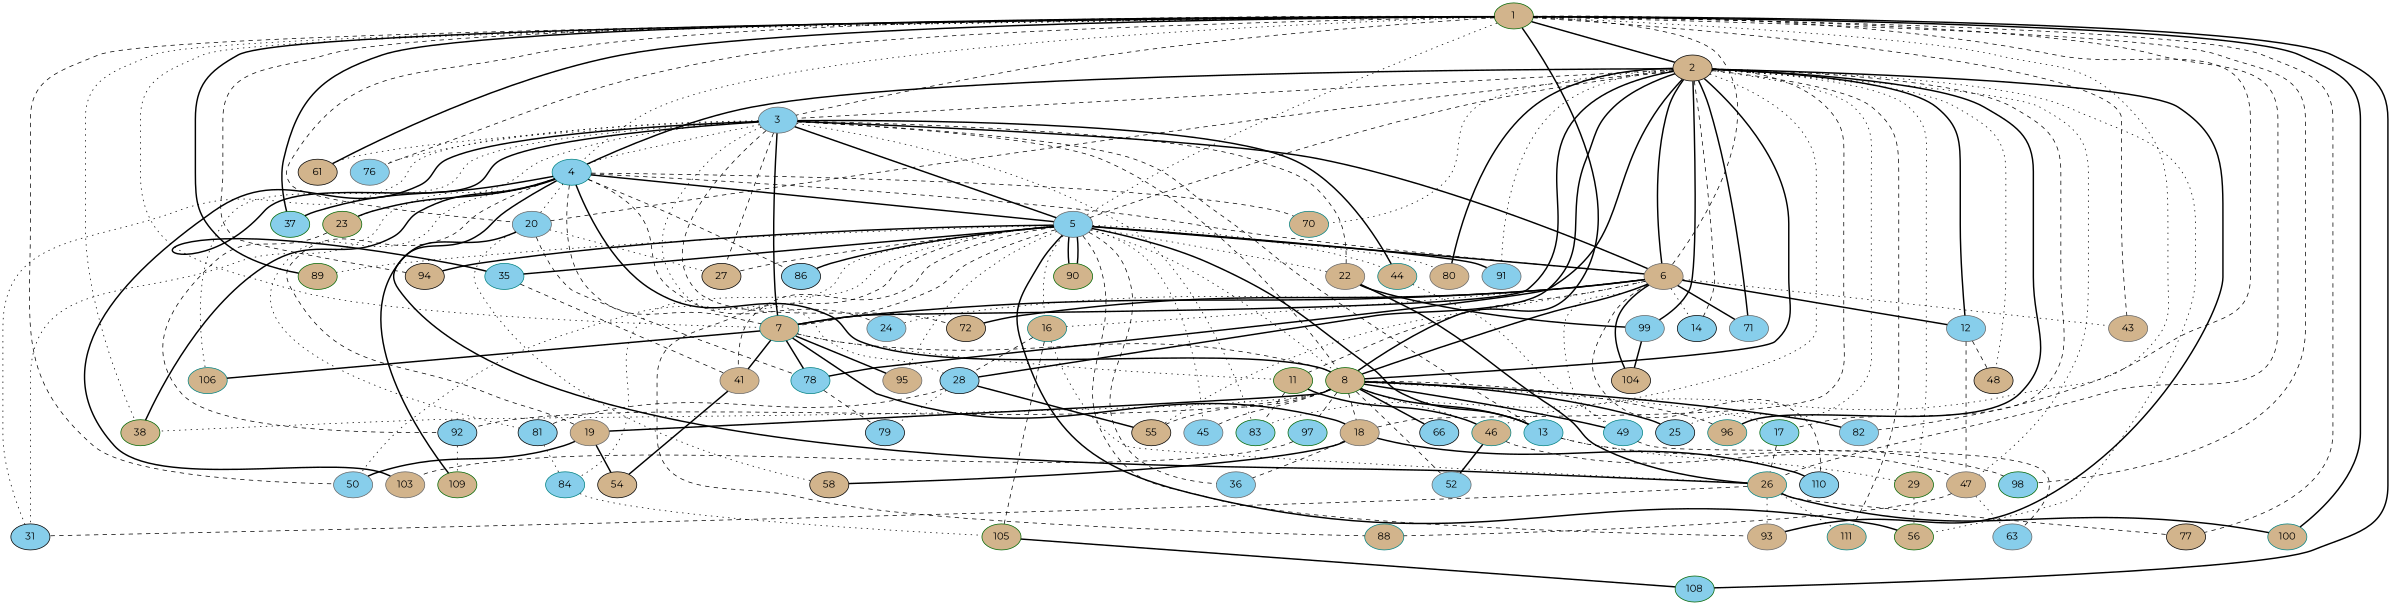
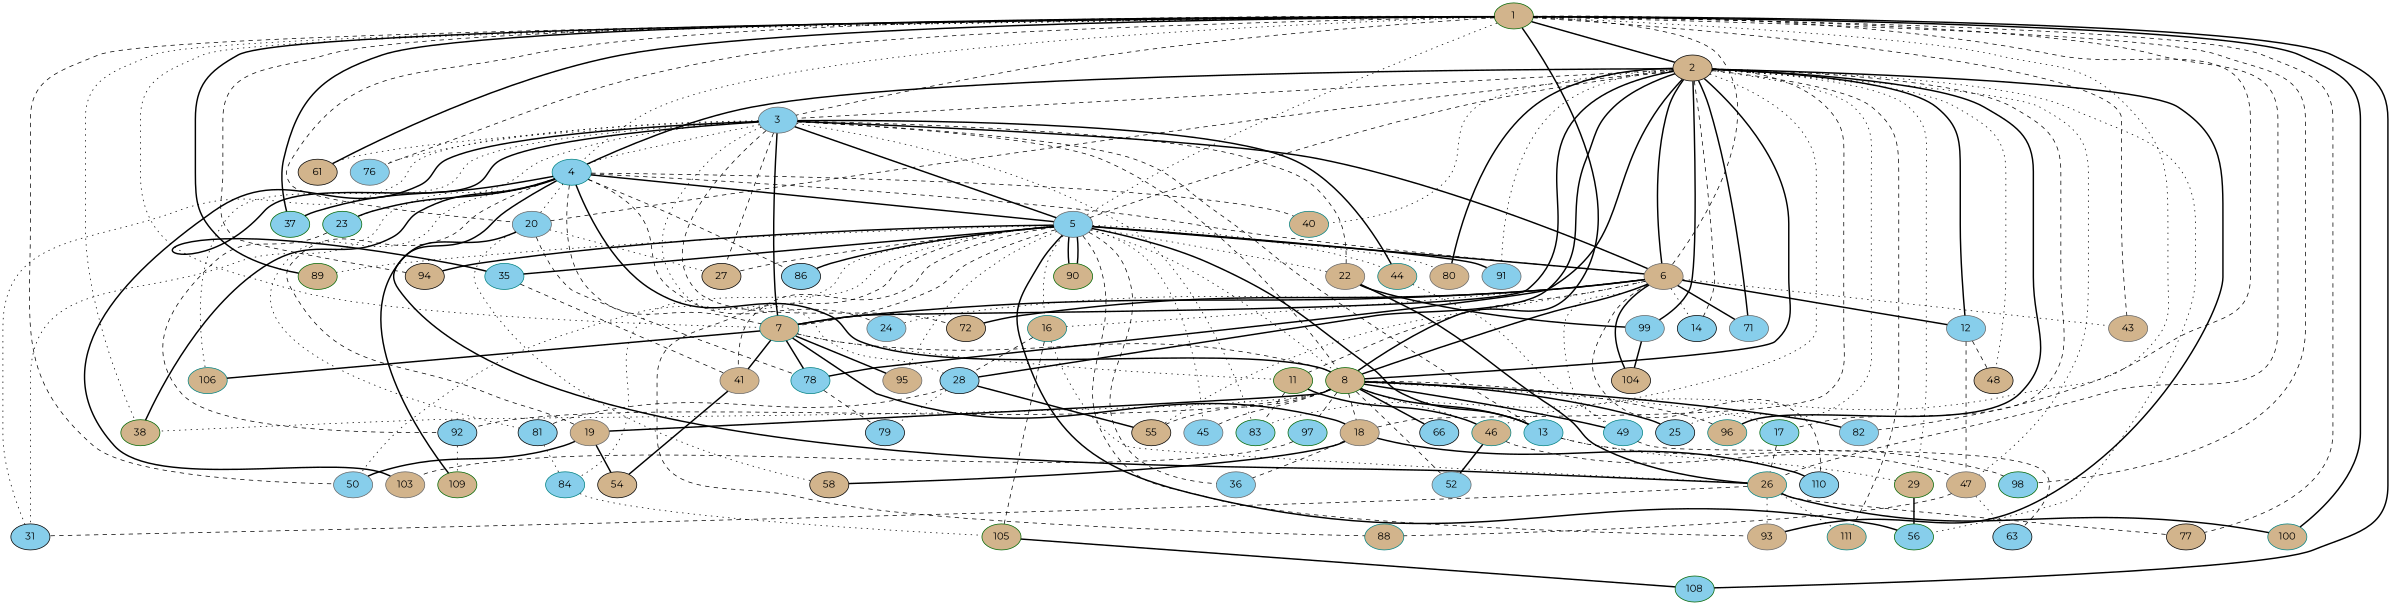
(342, 224) -> (342, 224)
(1309, 224) -> (1309, 224)
(1914, 511) -> (1914, 511)
(1914, 537) -> (1914, 537)
(2012, 537) -> (2012, 537)
